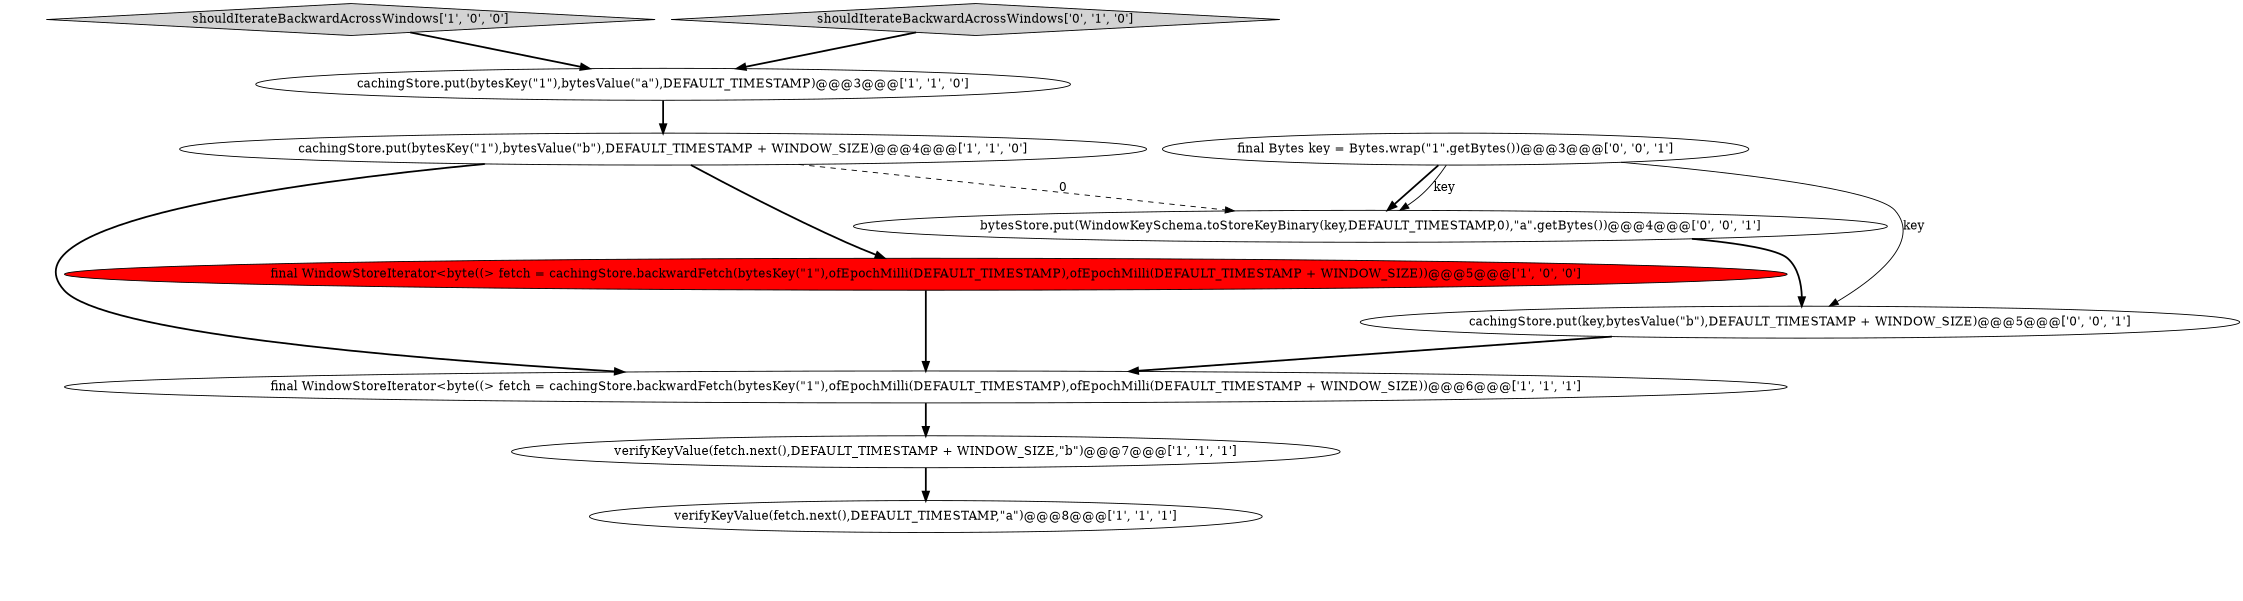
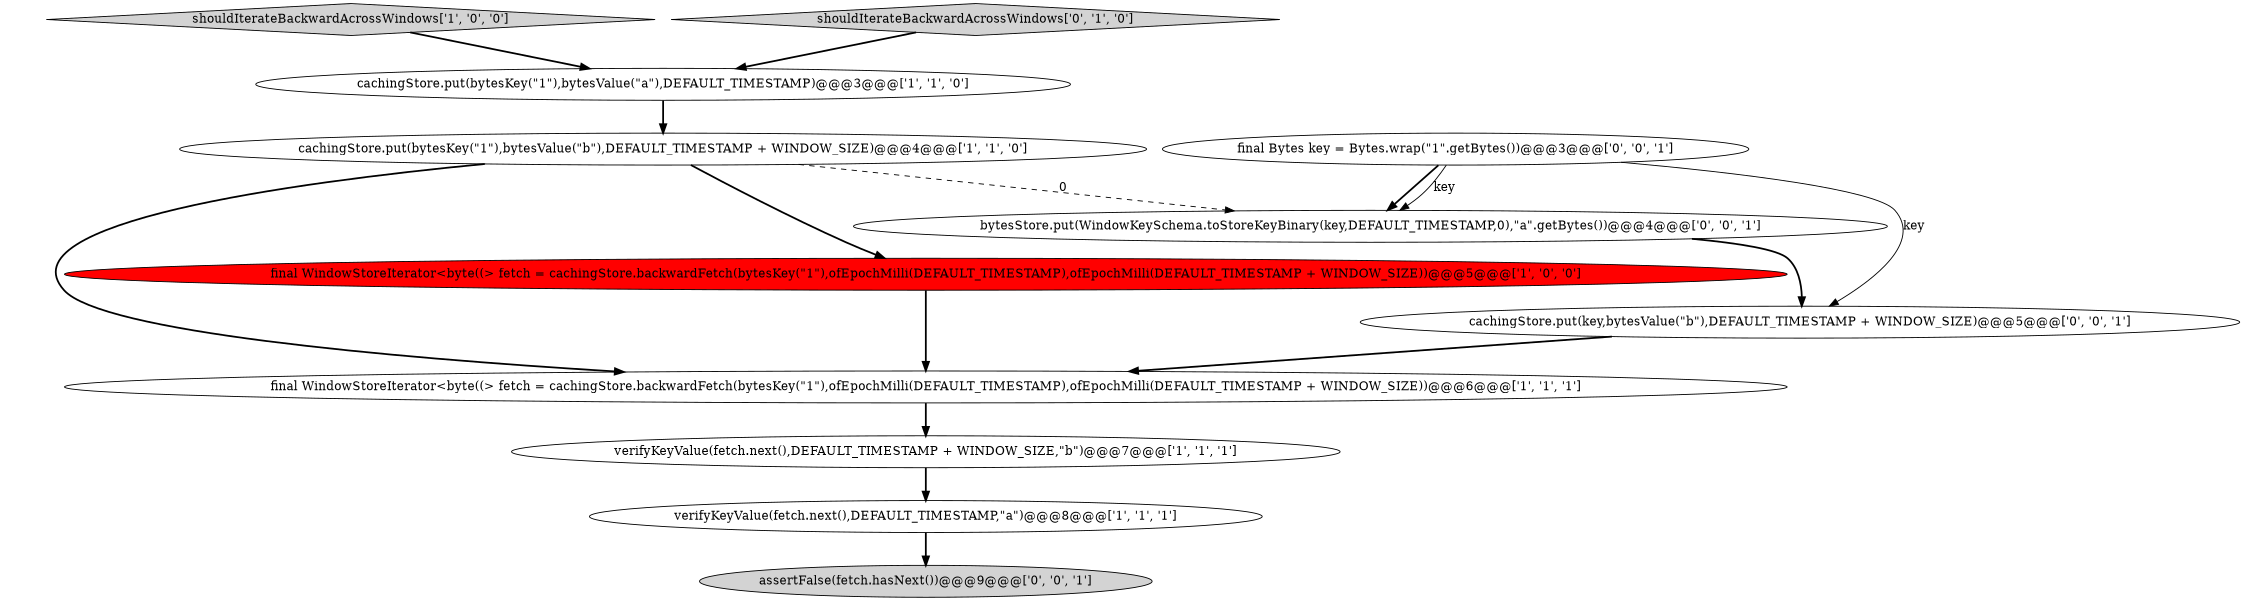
none -> (926, 581)
